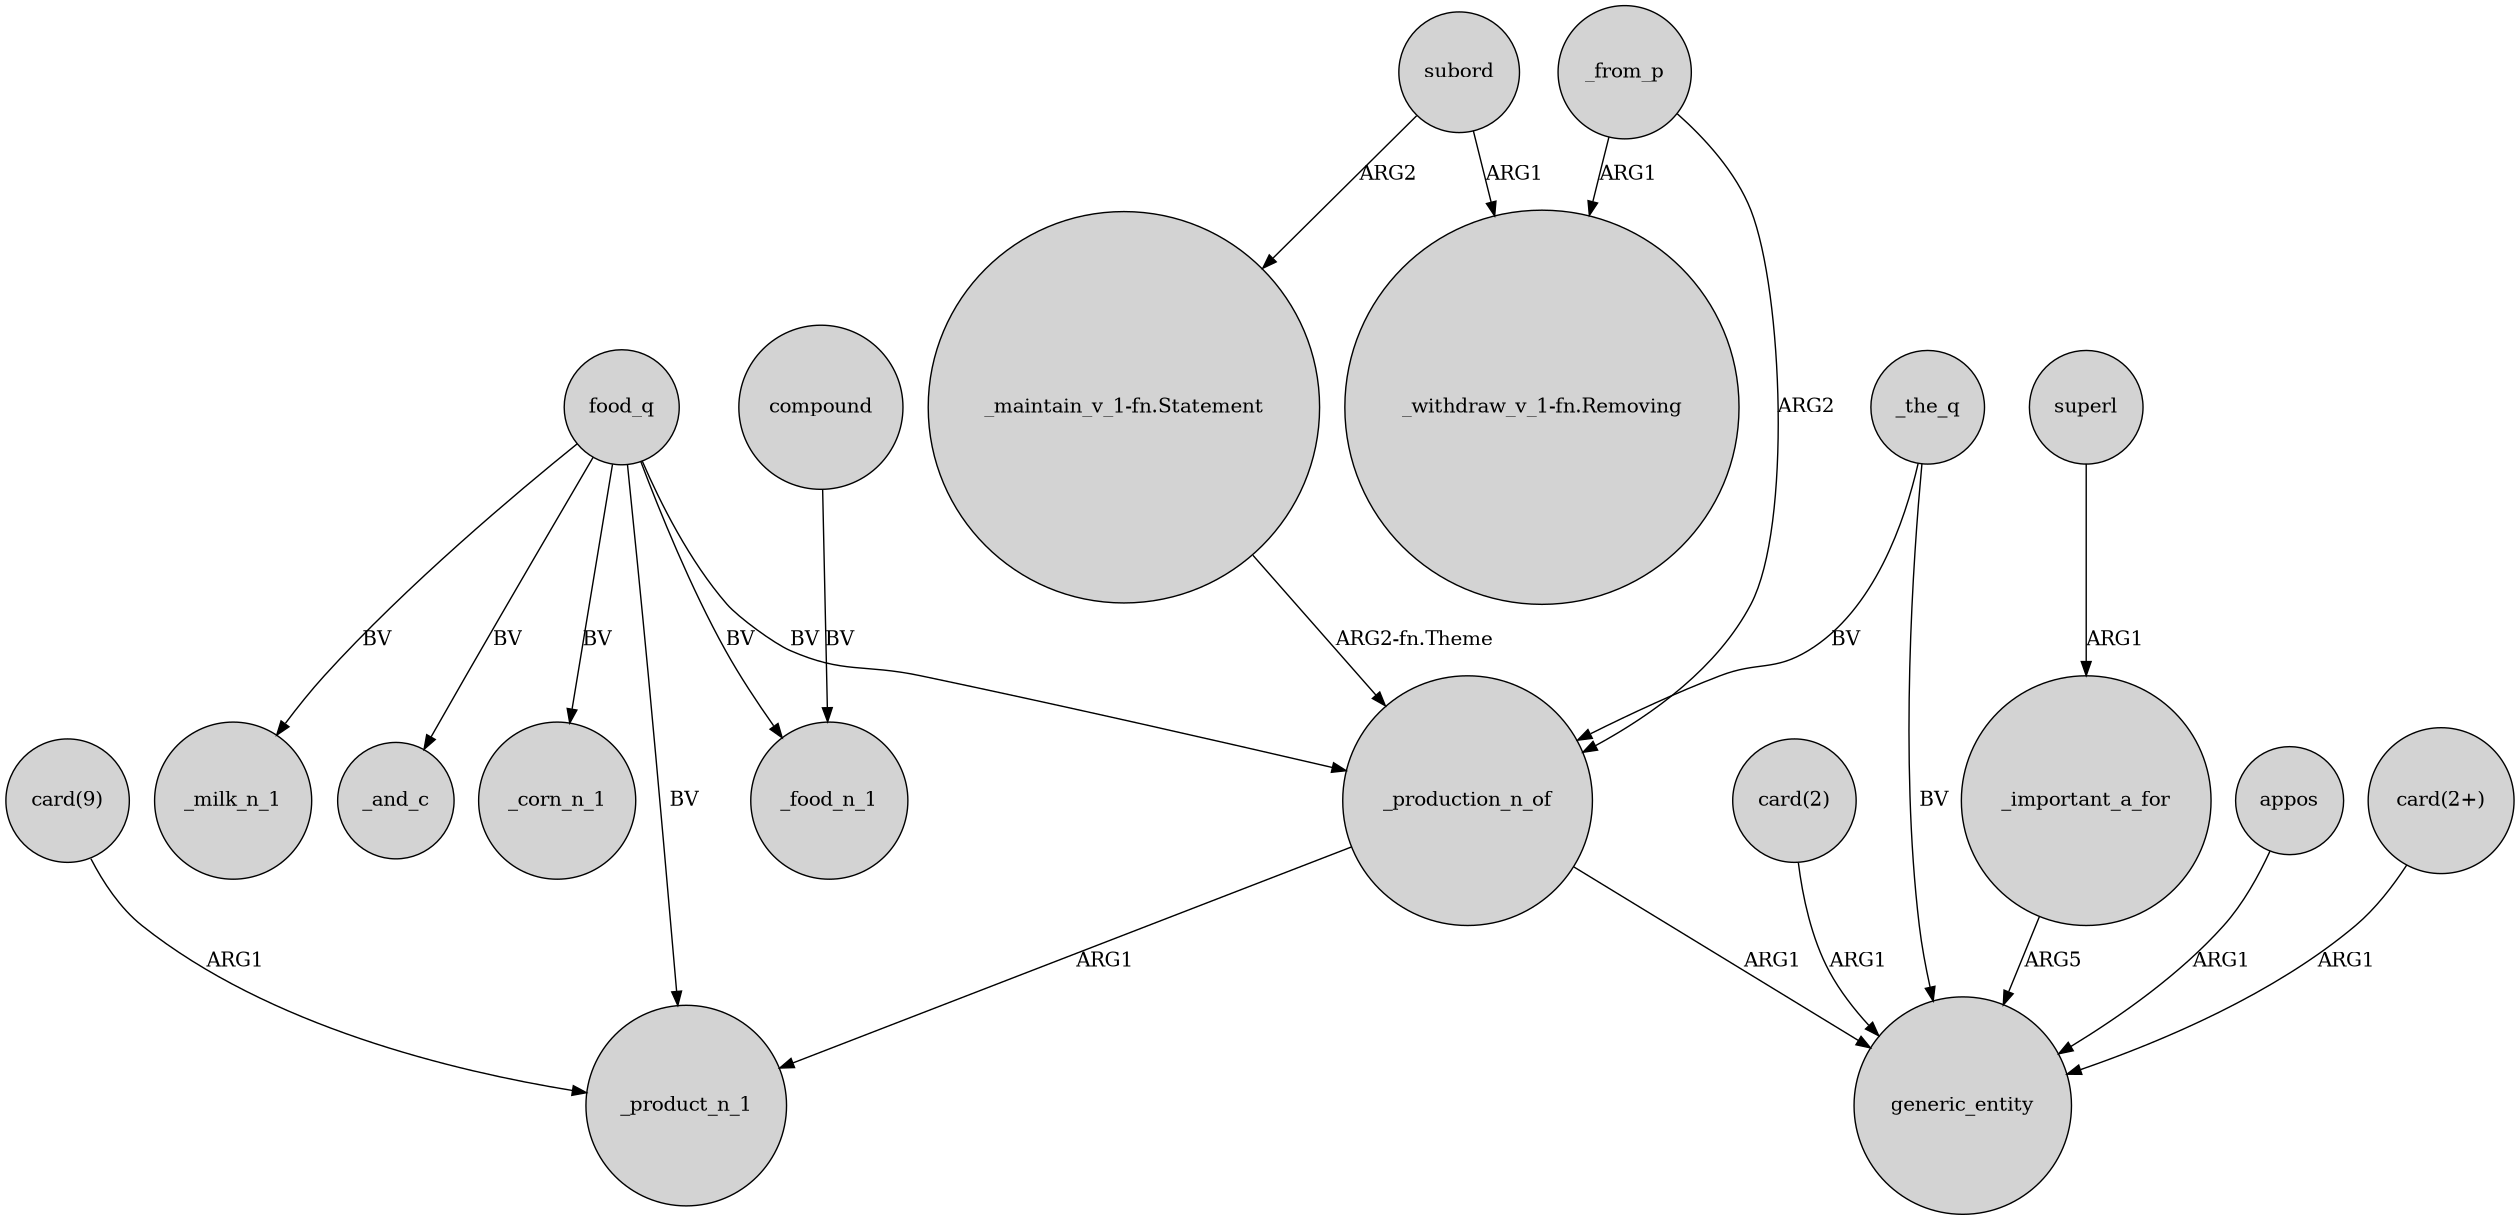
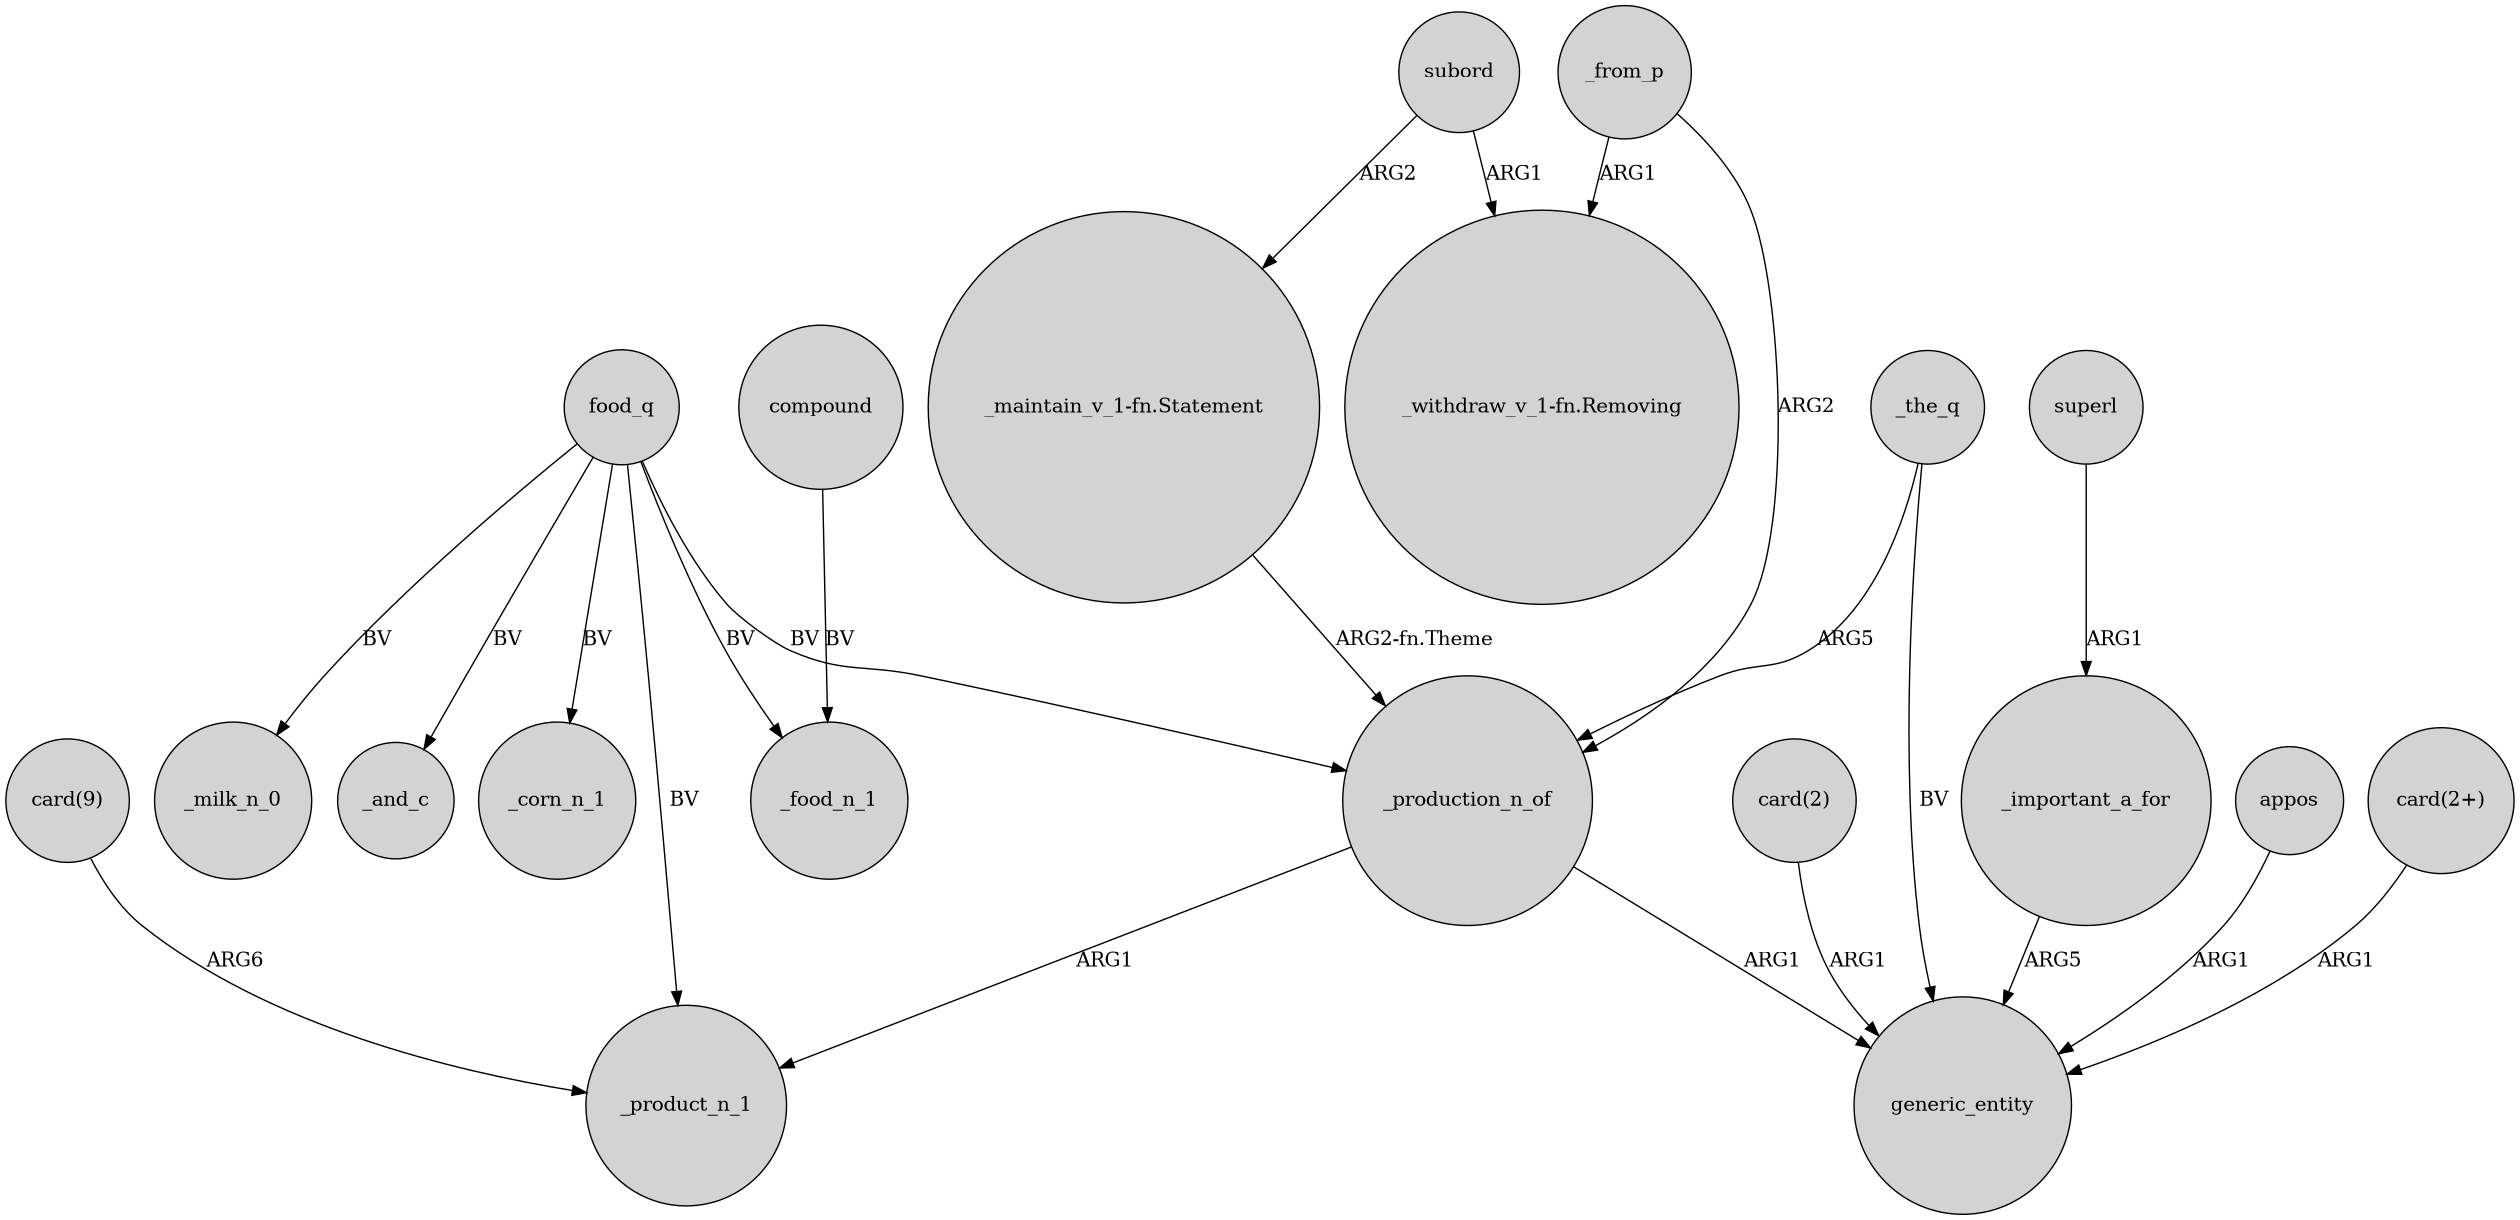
(1846, 640) -> (1846, 640)
(233, 801) -> (233, 801)
(235, 961) -> (235, 961)
